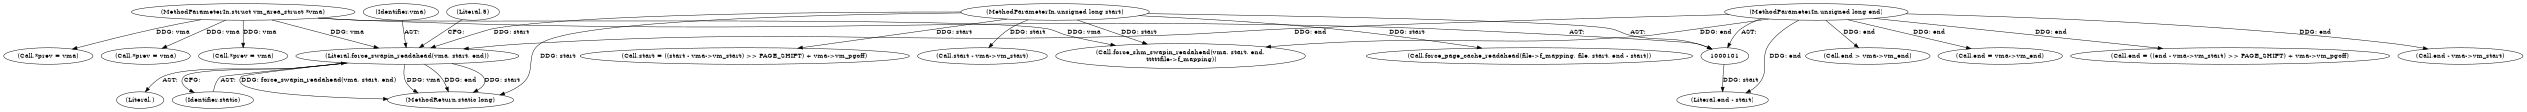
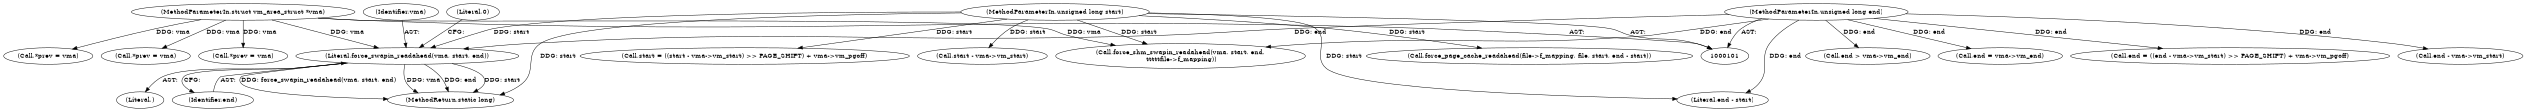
(473, 12) -> (473, 12)
(1723, 76) -> (1393, 84)
(213, 100) -> (213, 100)
